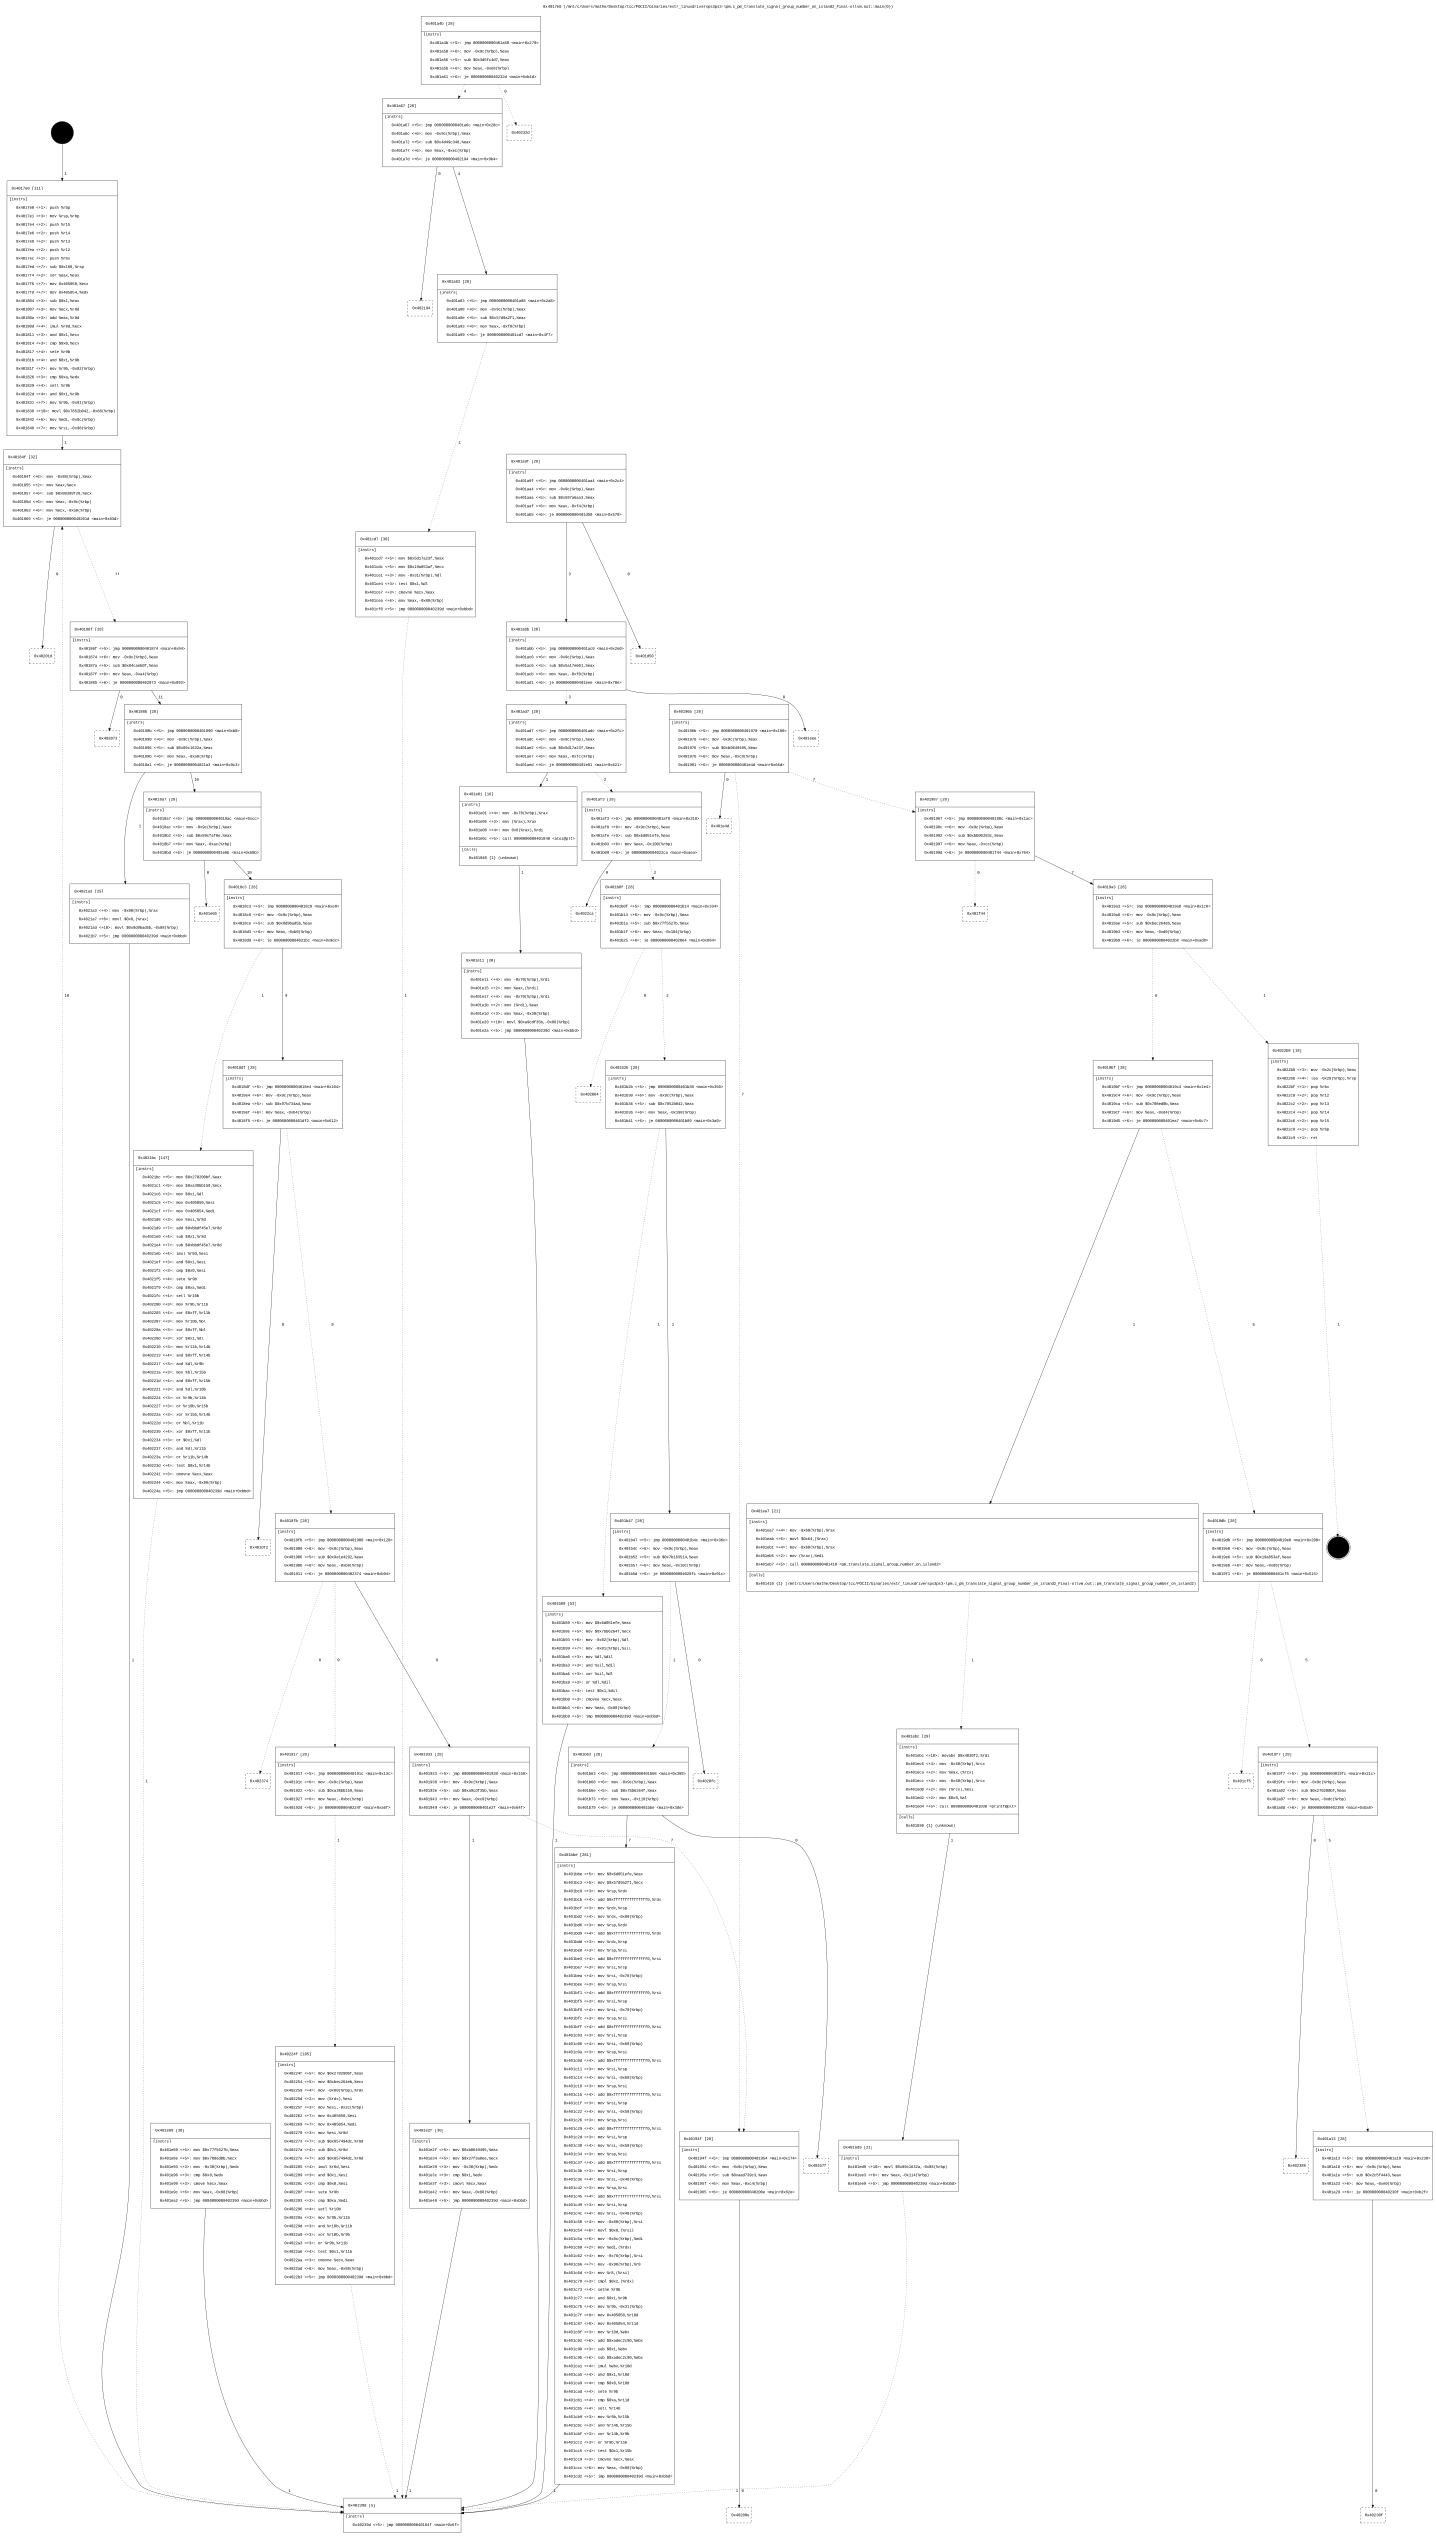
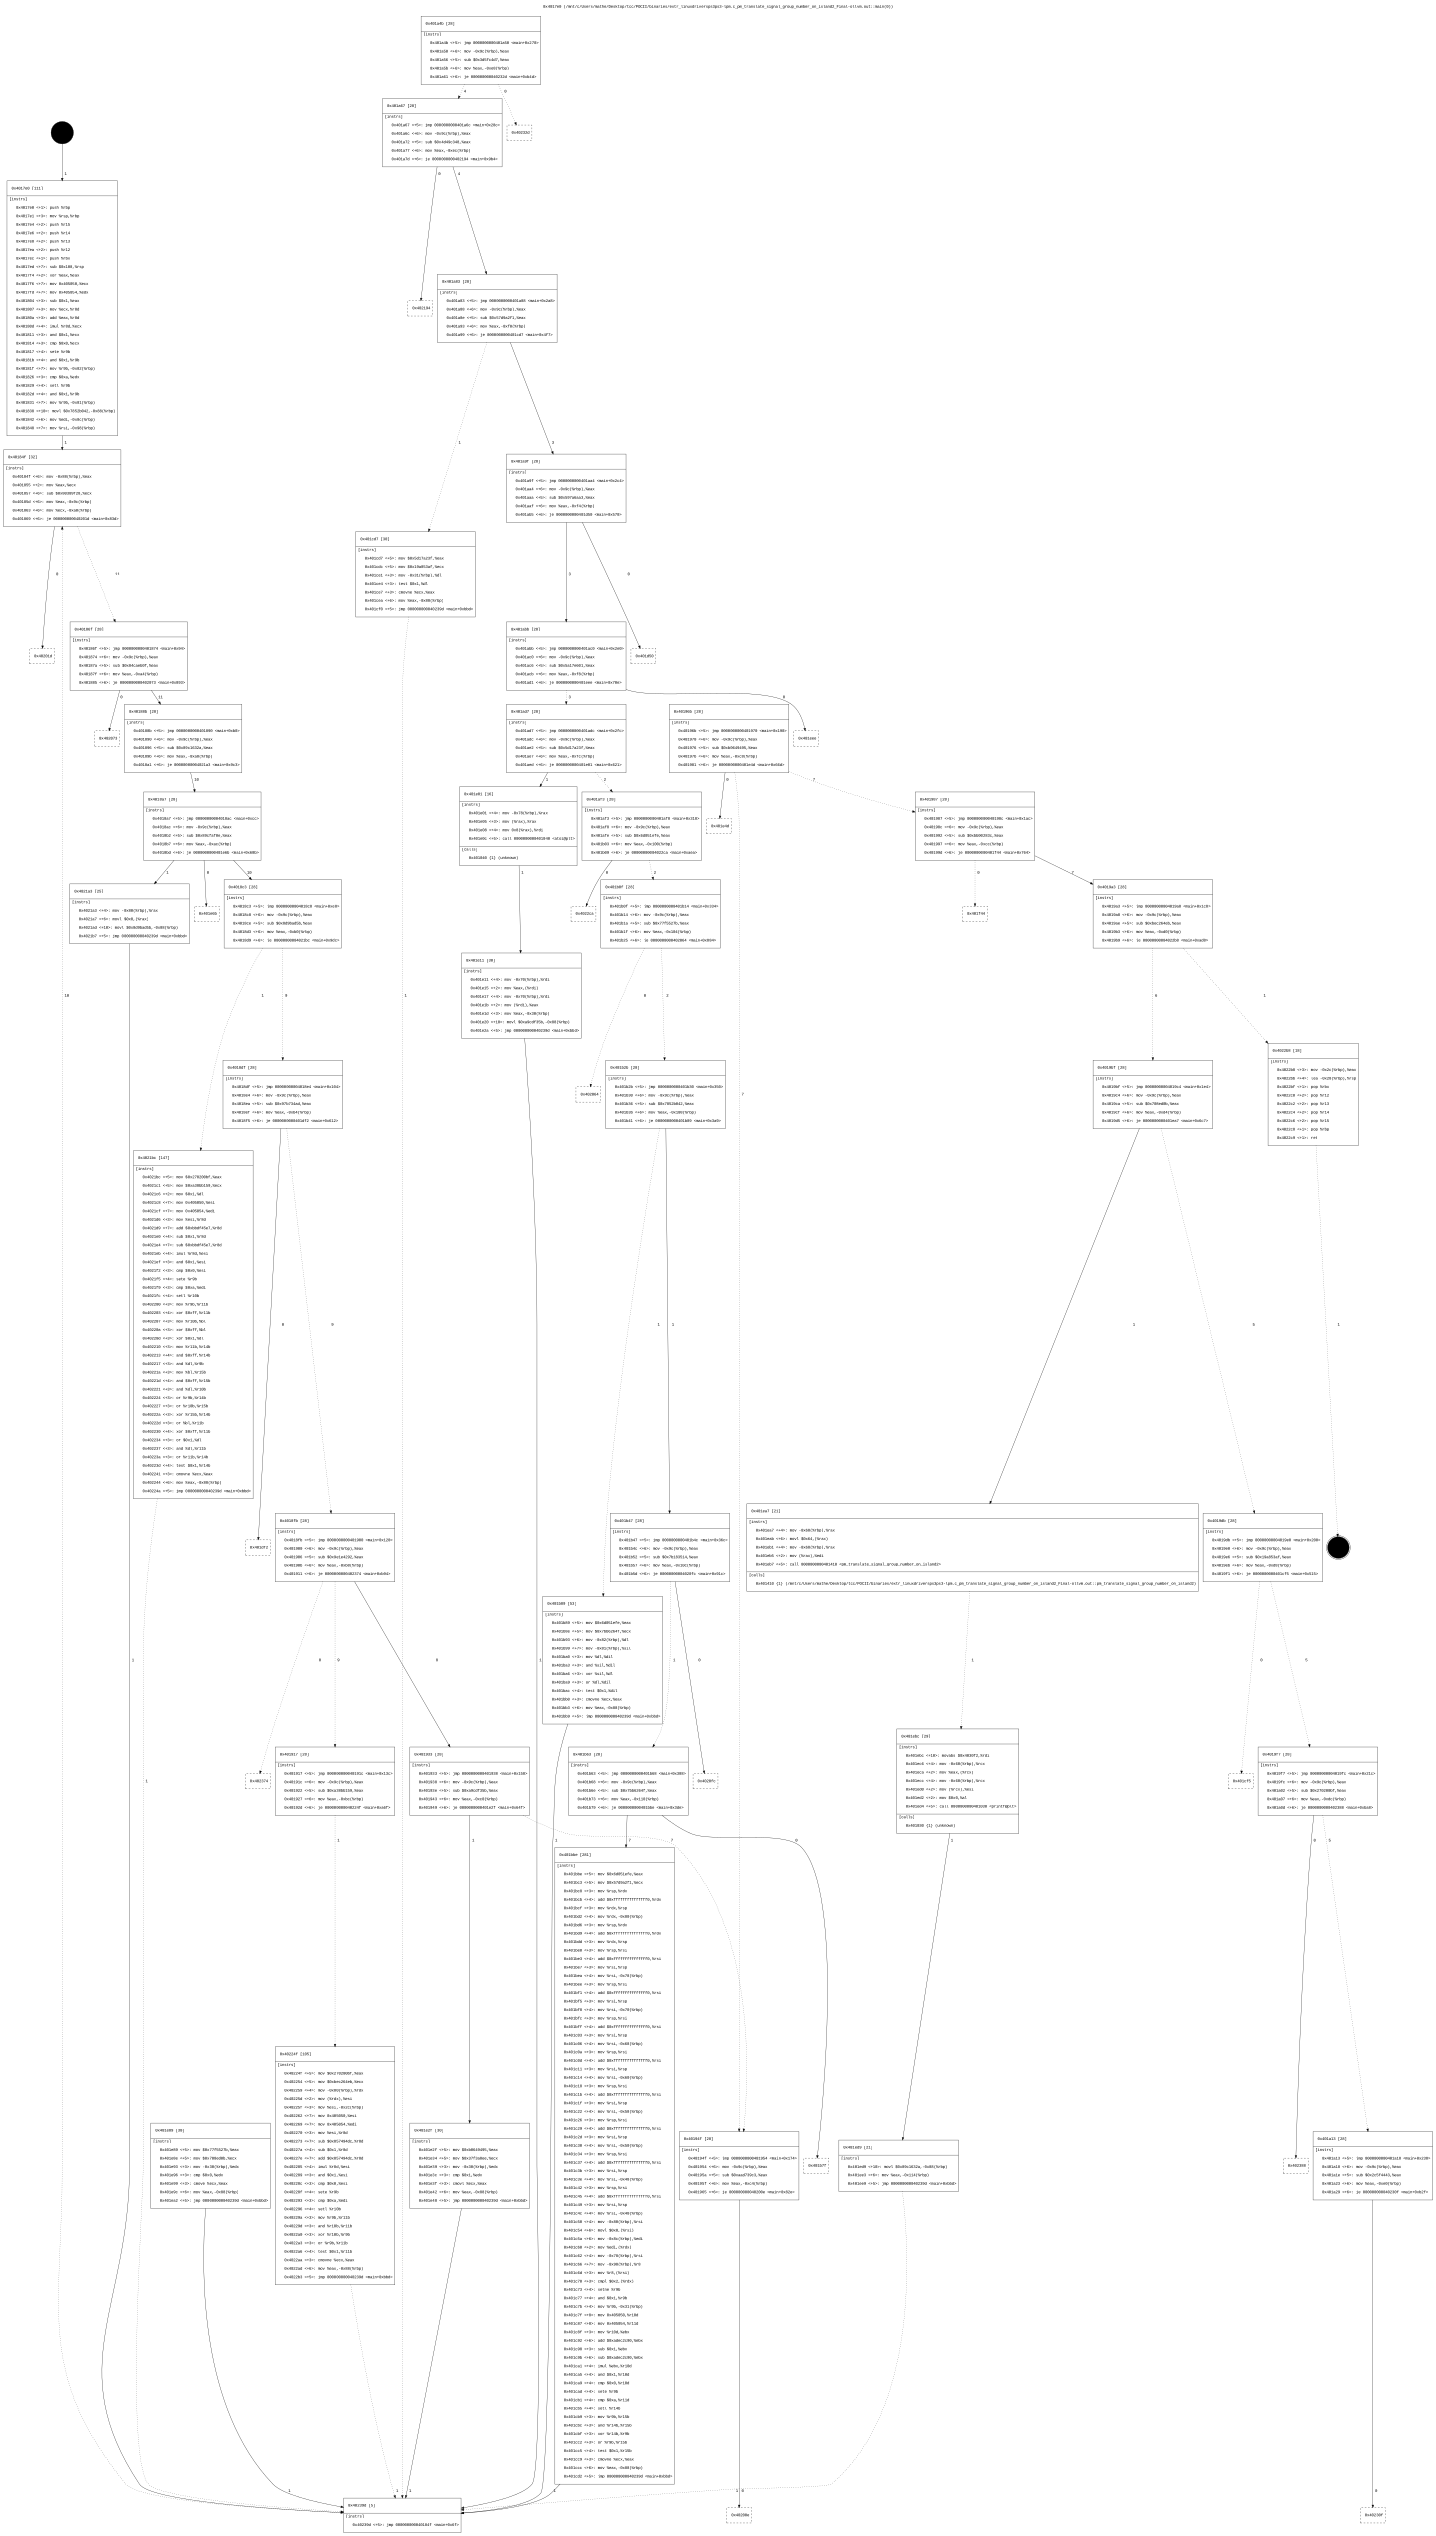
none -> (531, 397)
(126, 825) -> (165, 871)
(283, 1003) -> (283, 1003)
